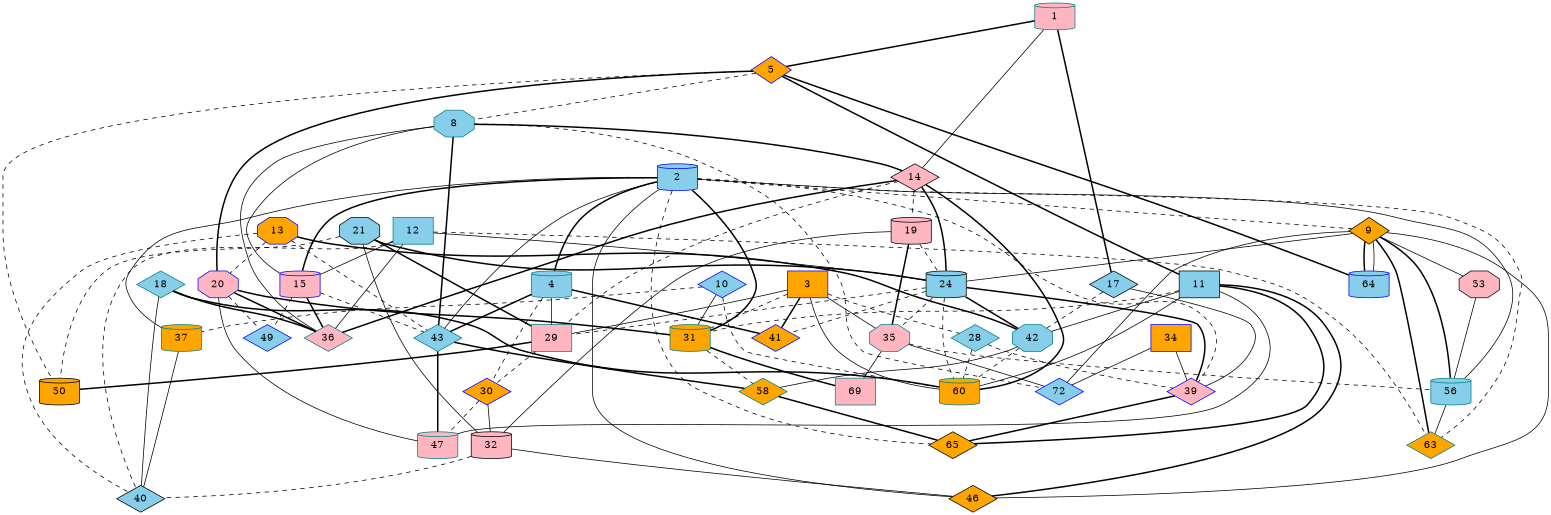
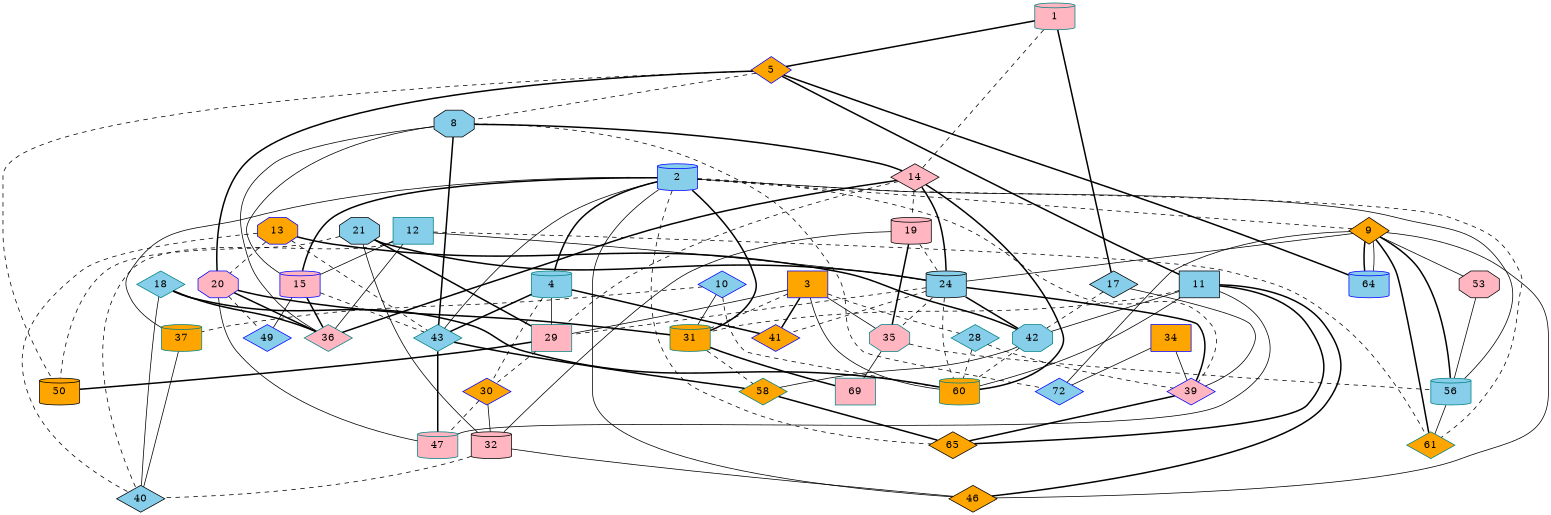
(983, 99) -> (983, 99)
(454, 124) -> (454, 124)
(283, 313) -> (283, 313)
(977, 365) -> none
(1431, 445) -> (1431, 445)
